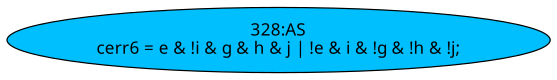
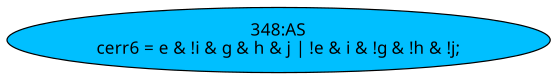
(279, 40) -> (279, 40)
